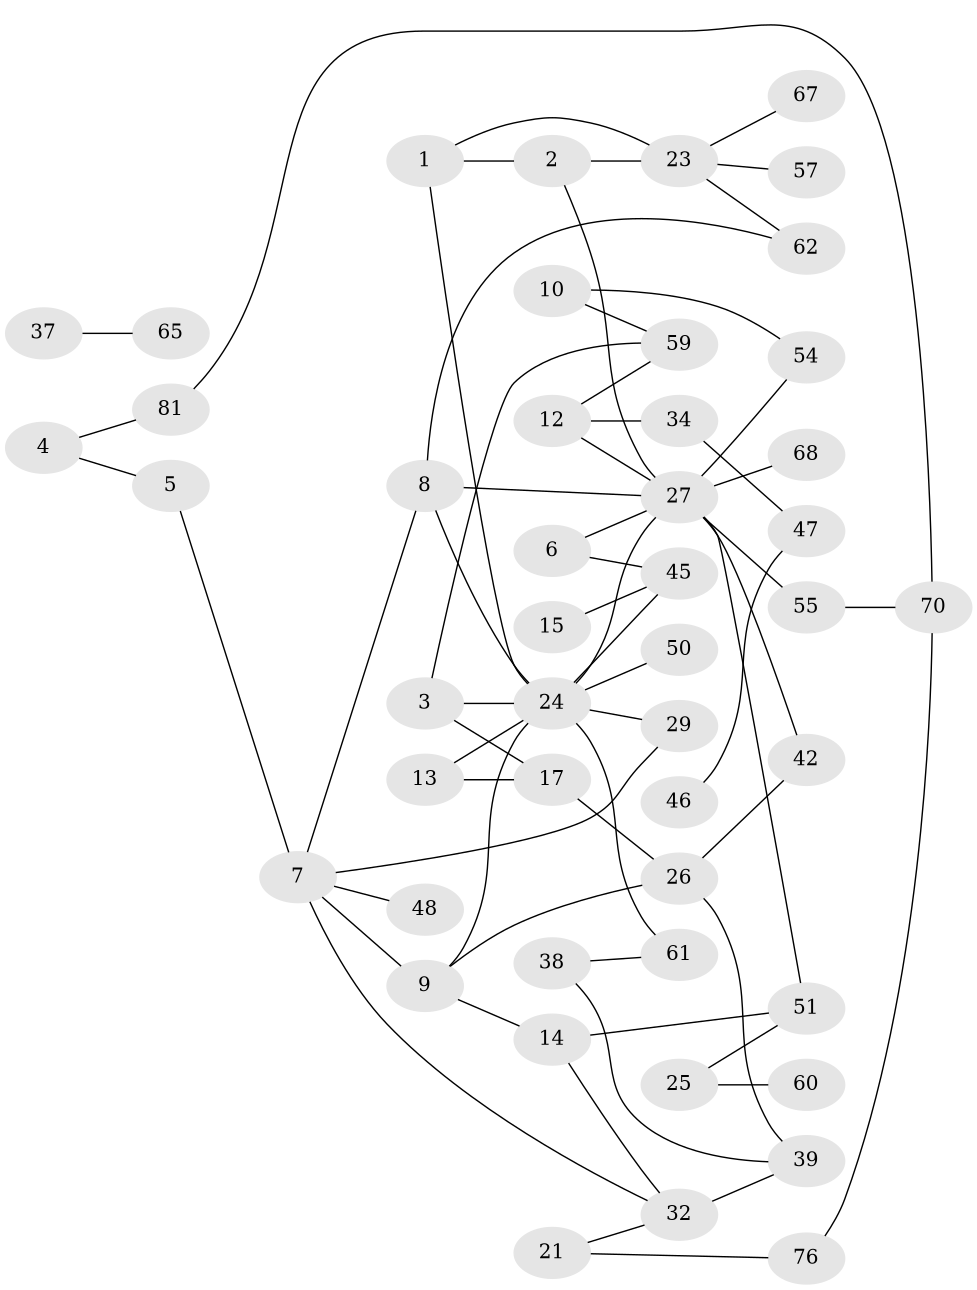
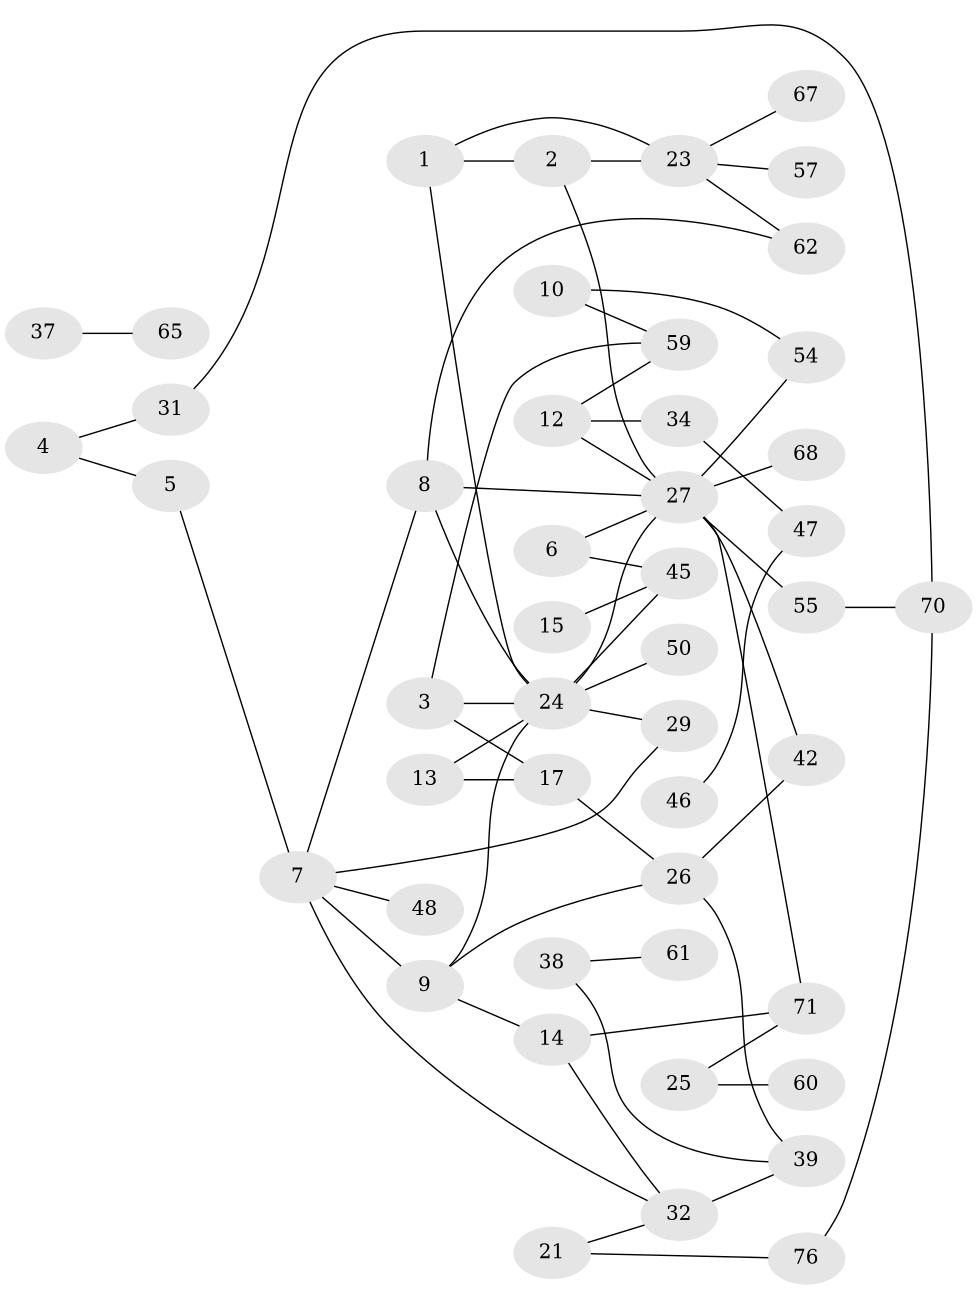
(171, 410) -> (171, 410)
(614, 812) -> none
(807, 1009) -> (807, 1009)
